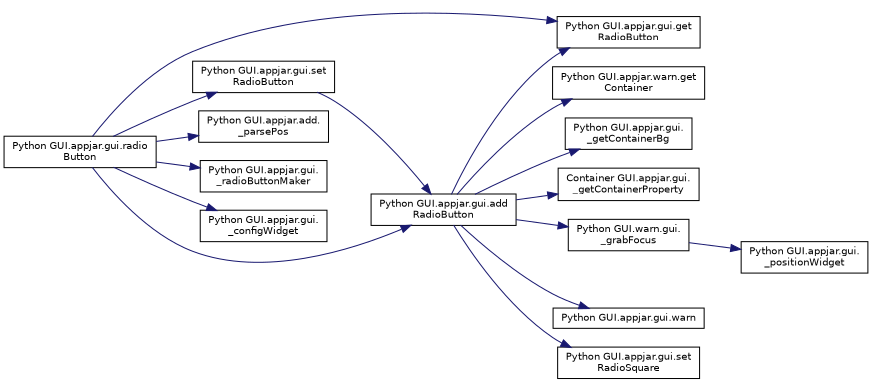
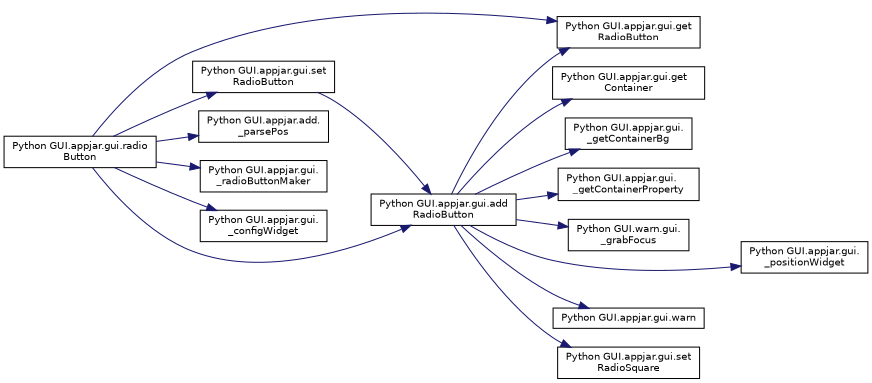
(629, 83) -> (629, 83)
(629, 184) -> (629, 184)
(710, 245) -> (596, 267)
